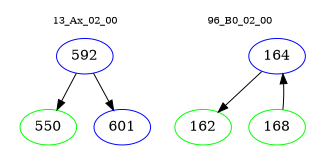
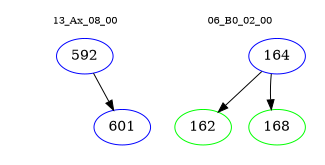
(85, 21) -> (85, 21)
(240, 21) -> (240, 21)
(284, 97) -> (271, 87)
(48, 127) -> none
